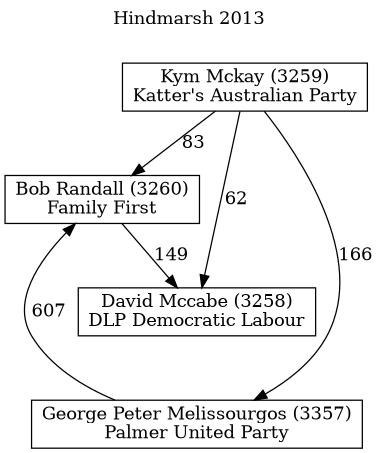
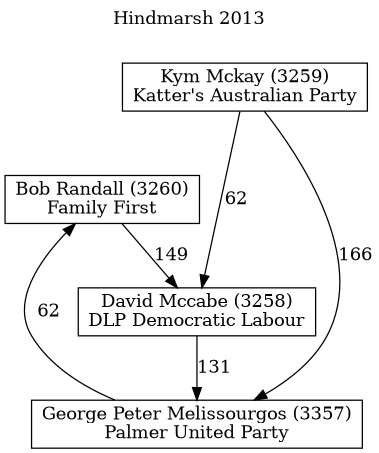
(179, 139) -> none
(49, 312) -> (49, 312)
none -> (197, 362)
